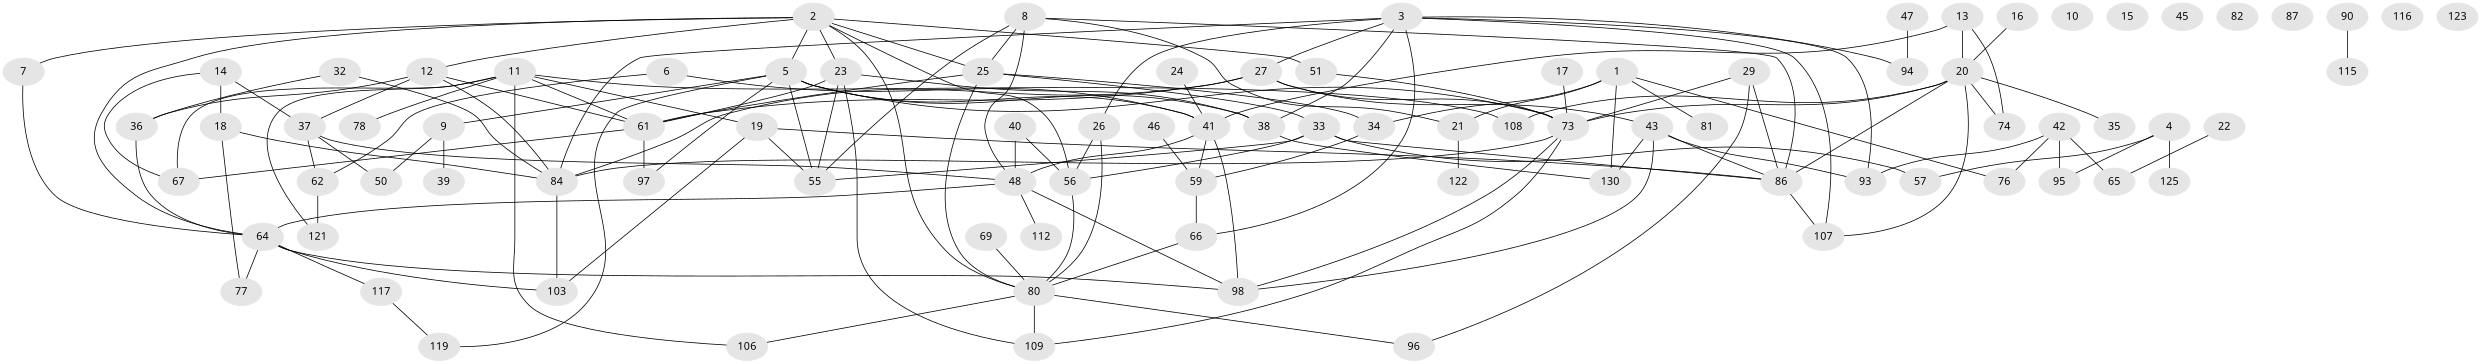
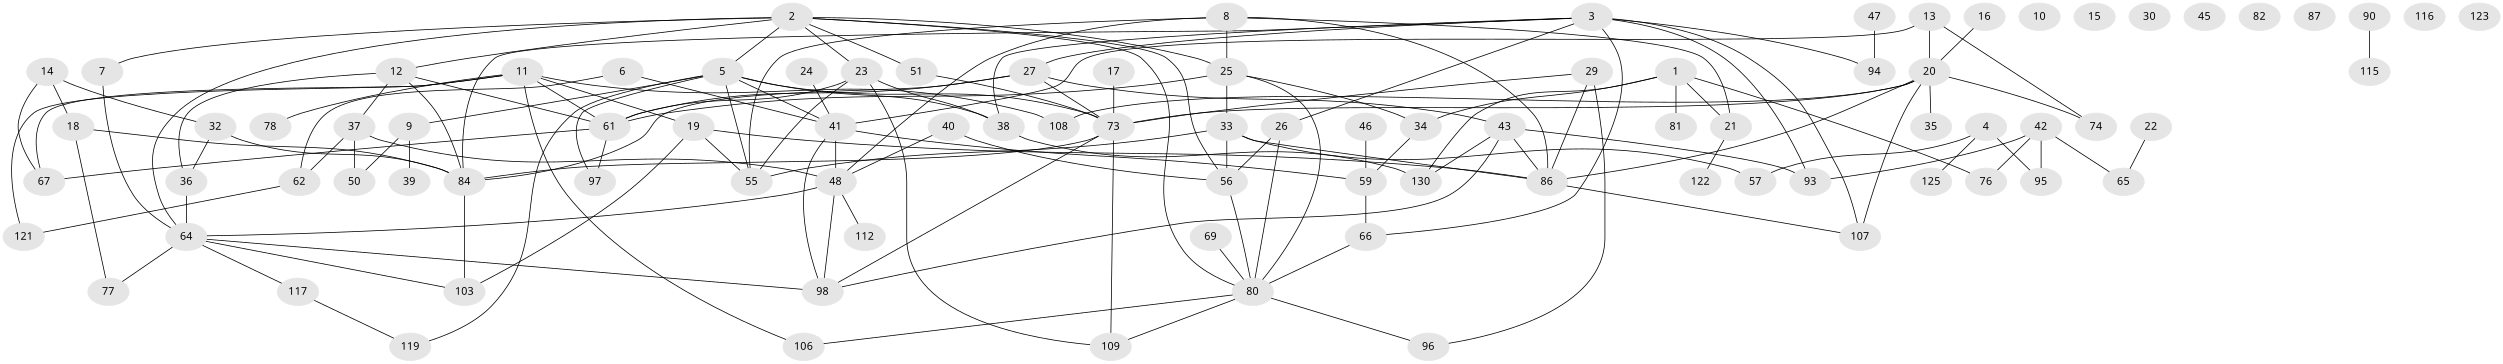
none -> (2150, 17)
(267, 102) -> (129, 104)
